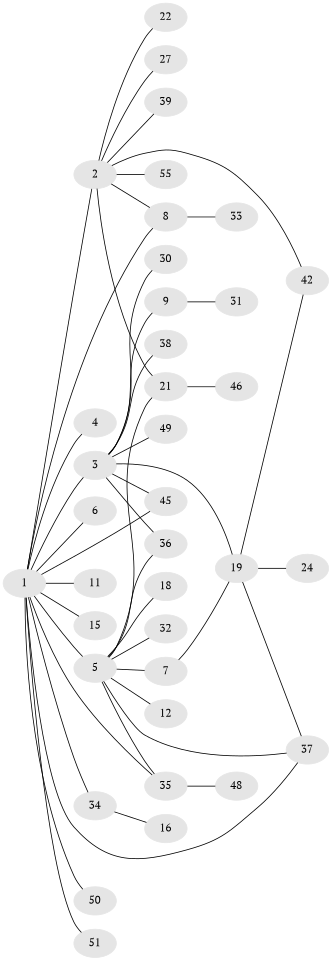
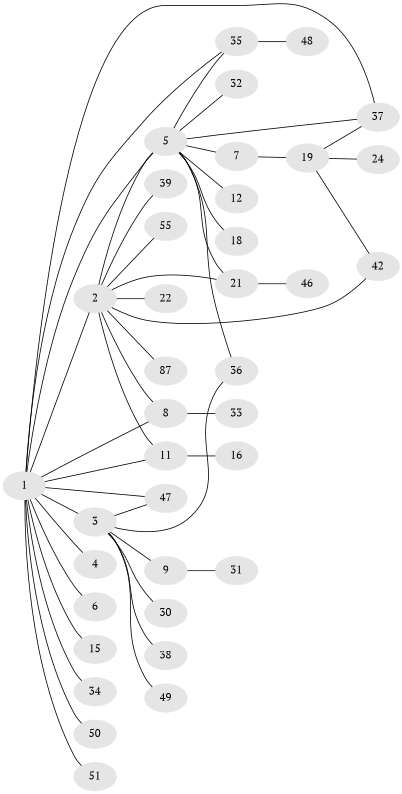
(166, 60) -> (166, 371)
none -> (119, 216)
none -> (119, 382)
(193, 485) -> none
(166, 502) -> (166, 498)
(130, 817) -> (201, 456)
